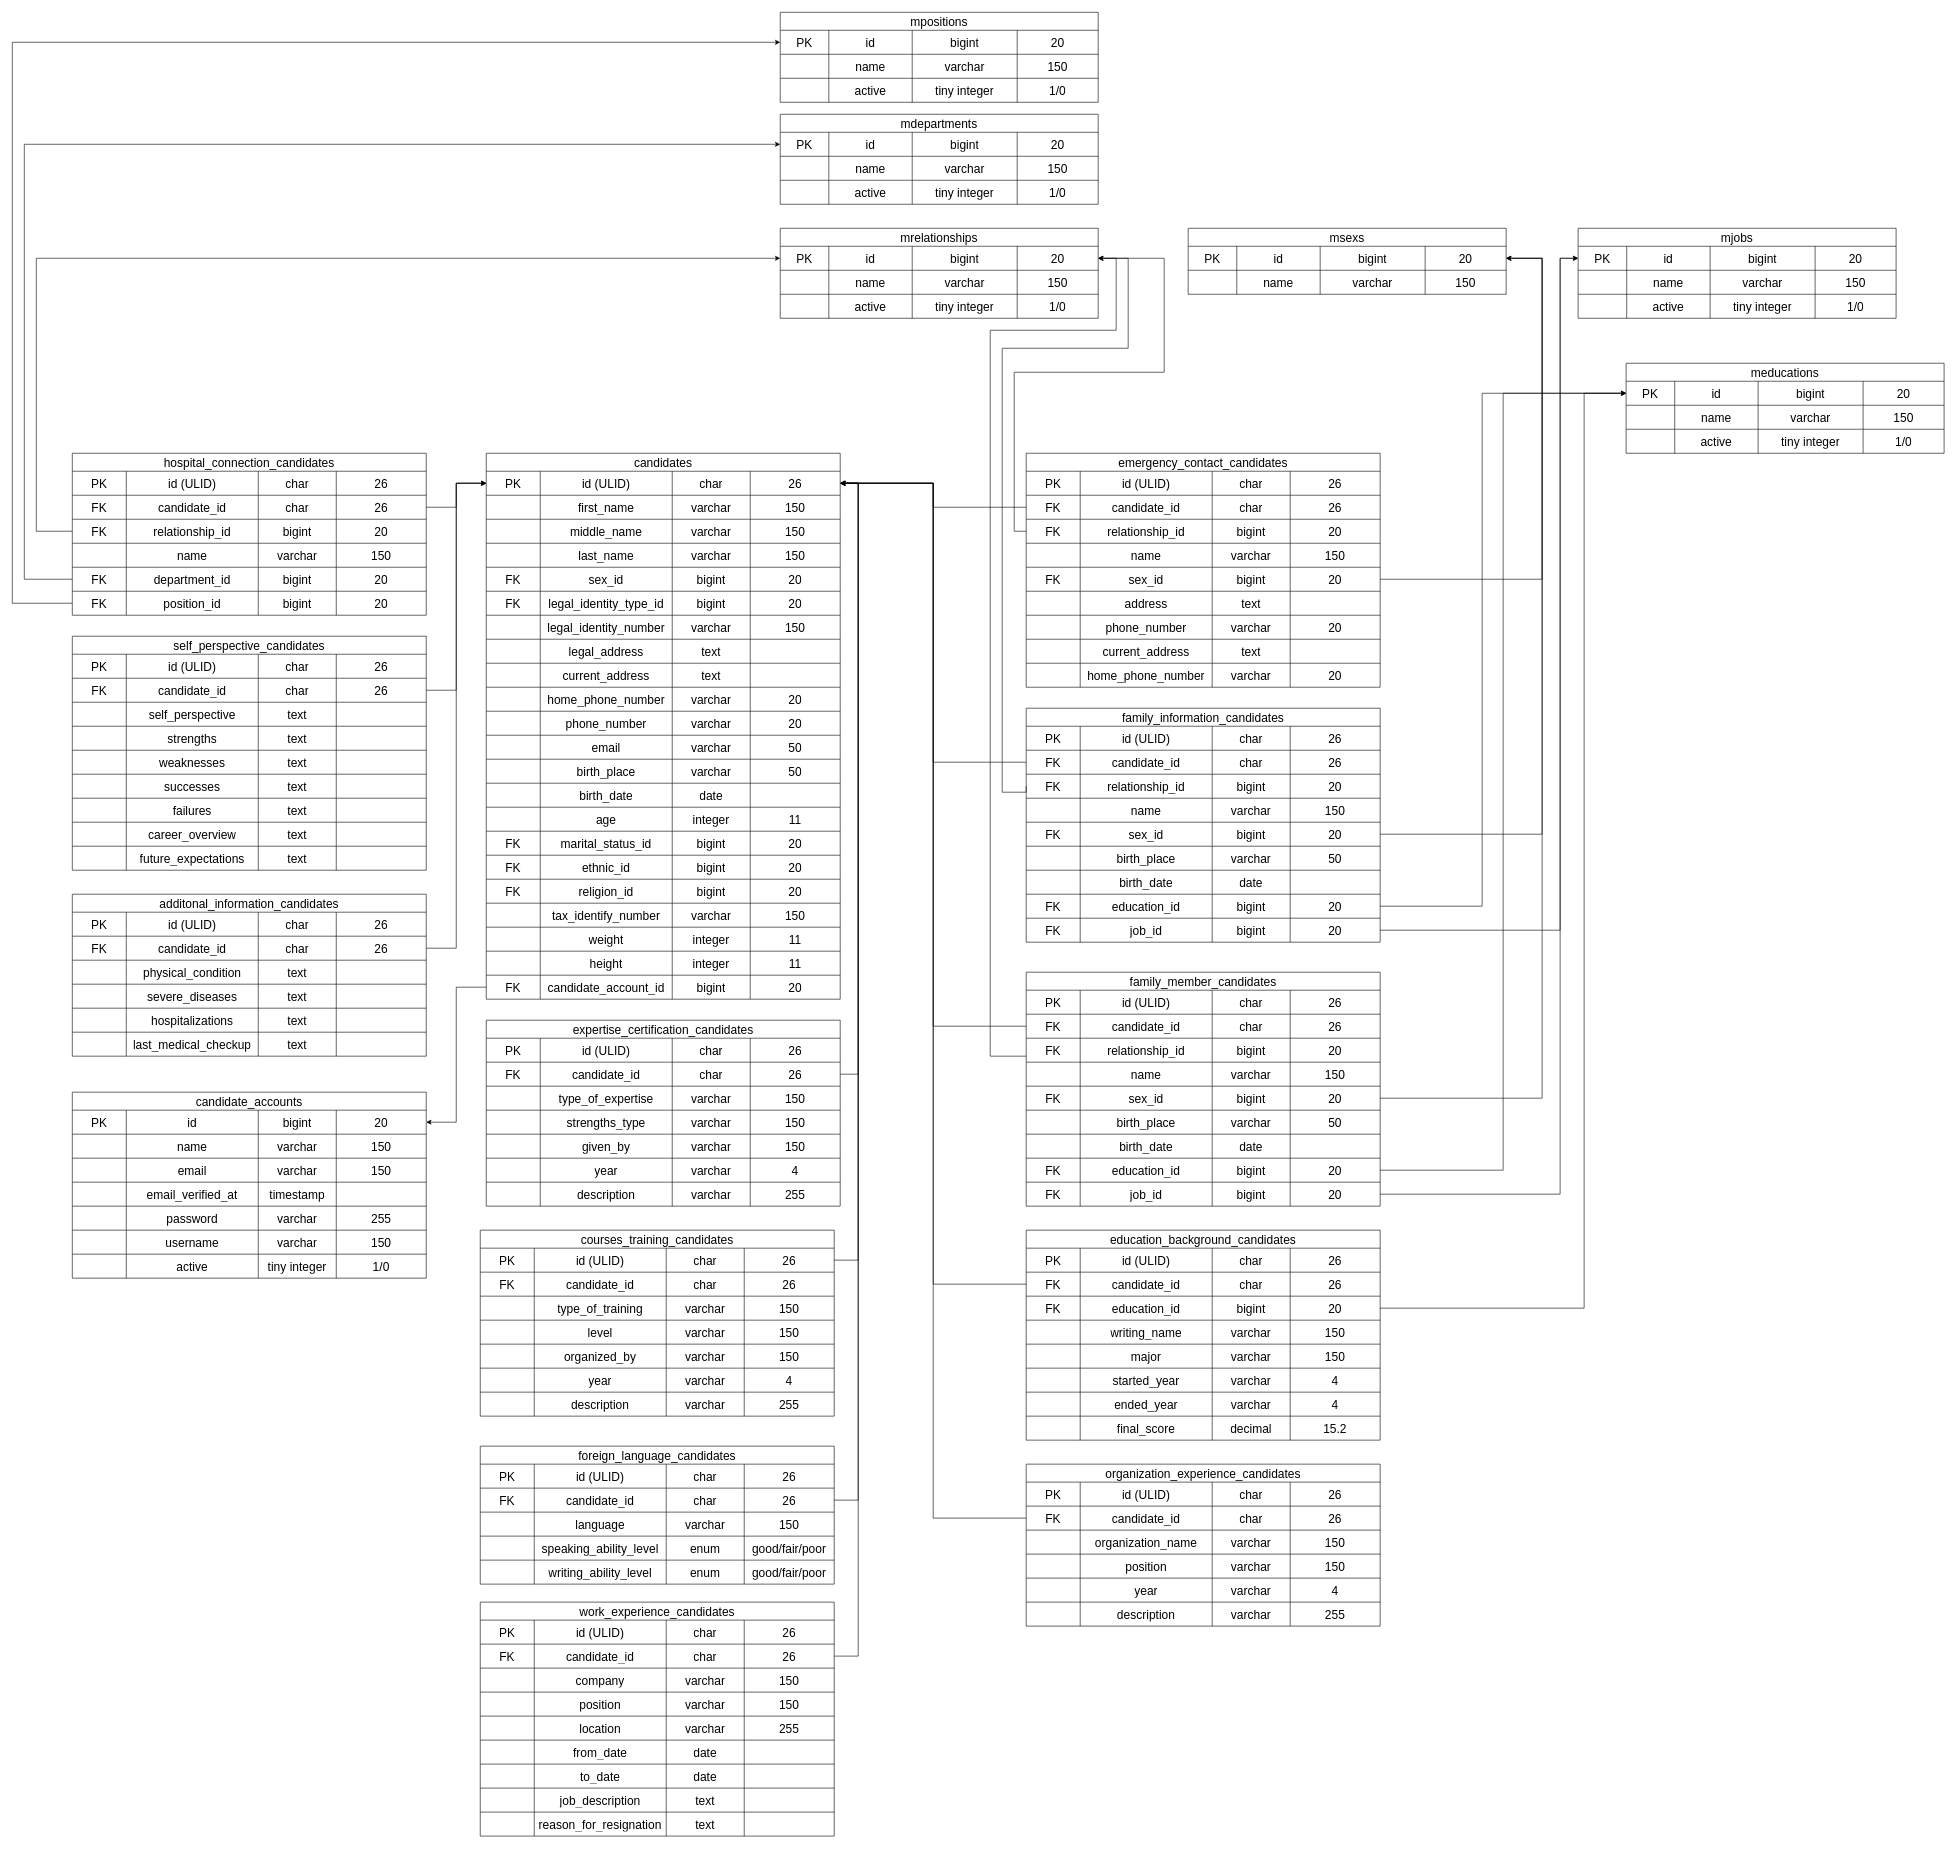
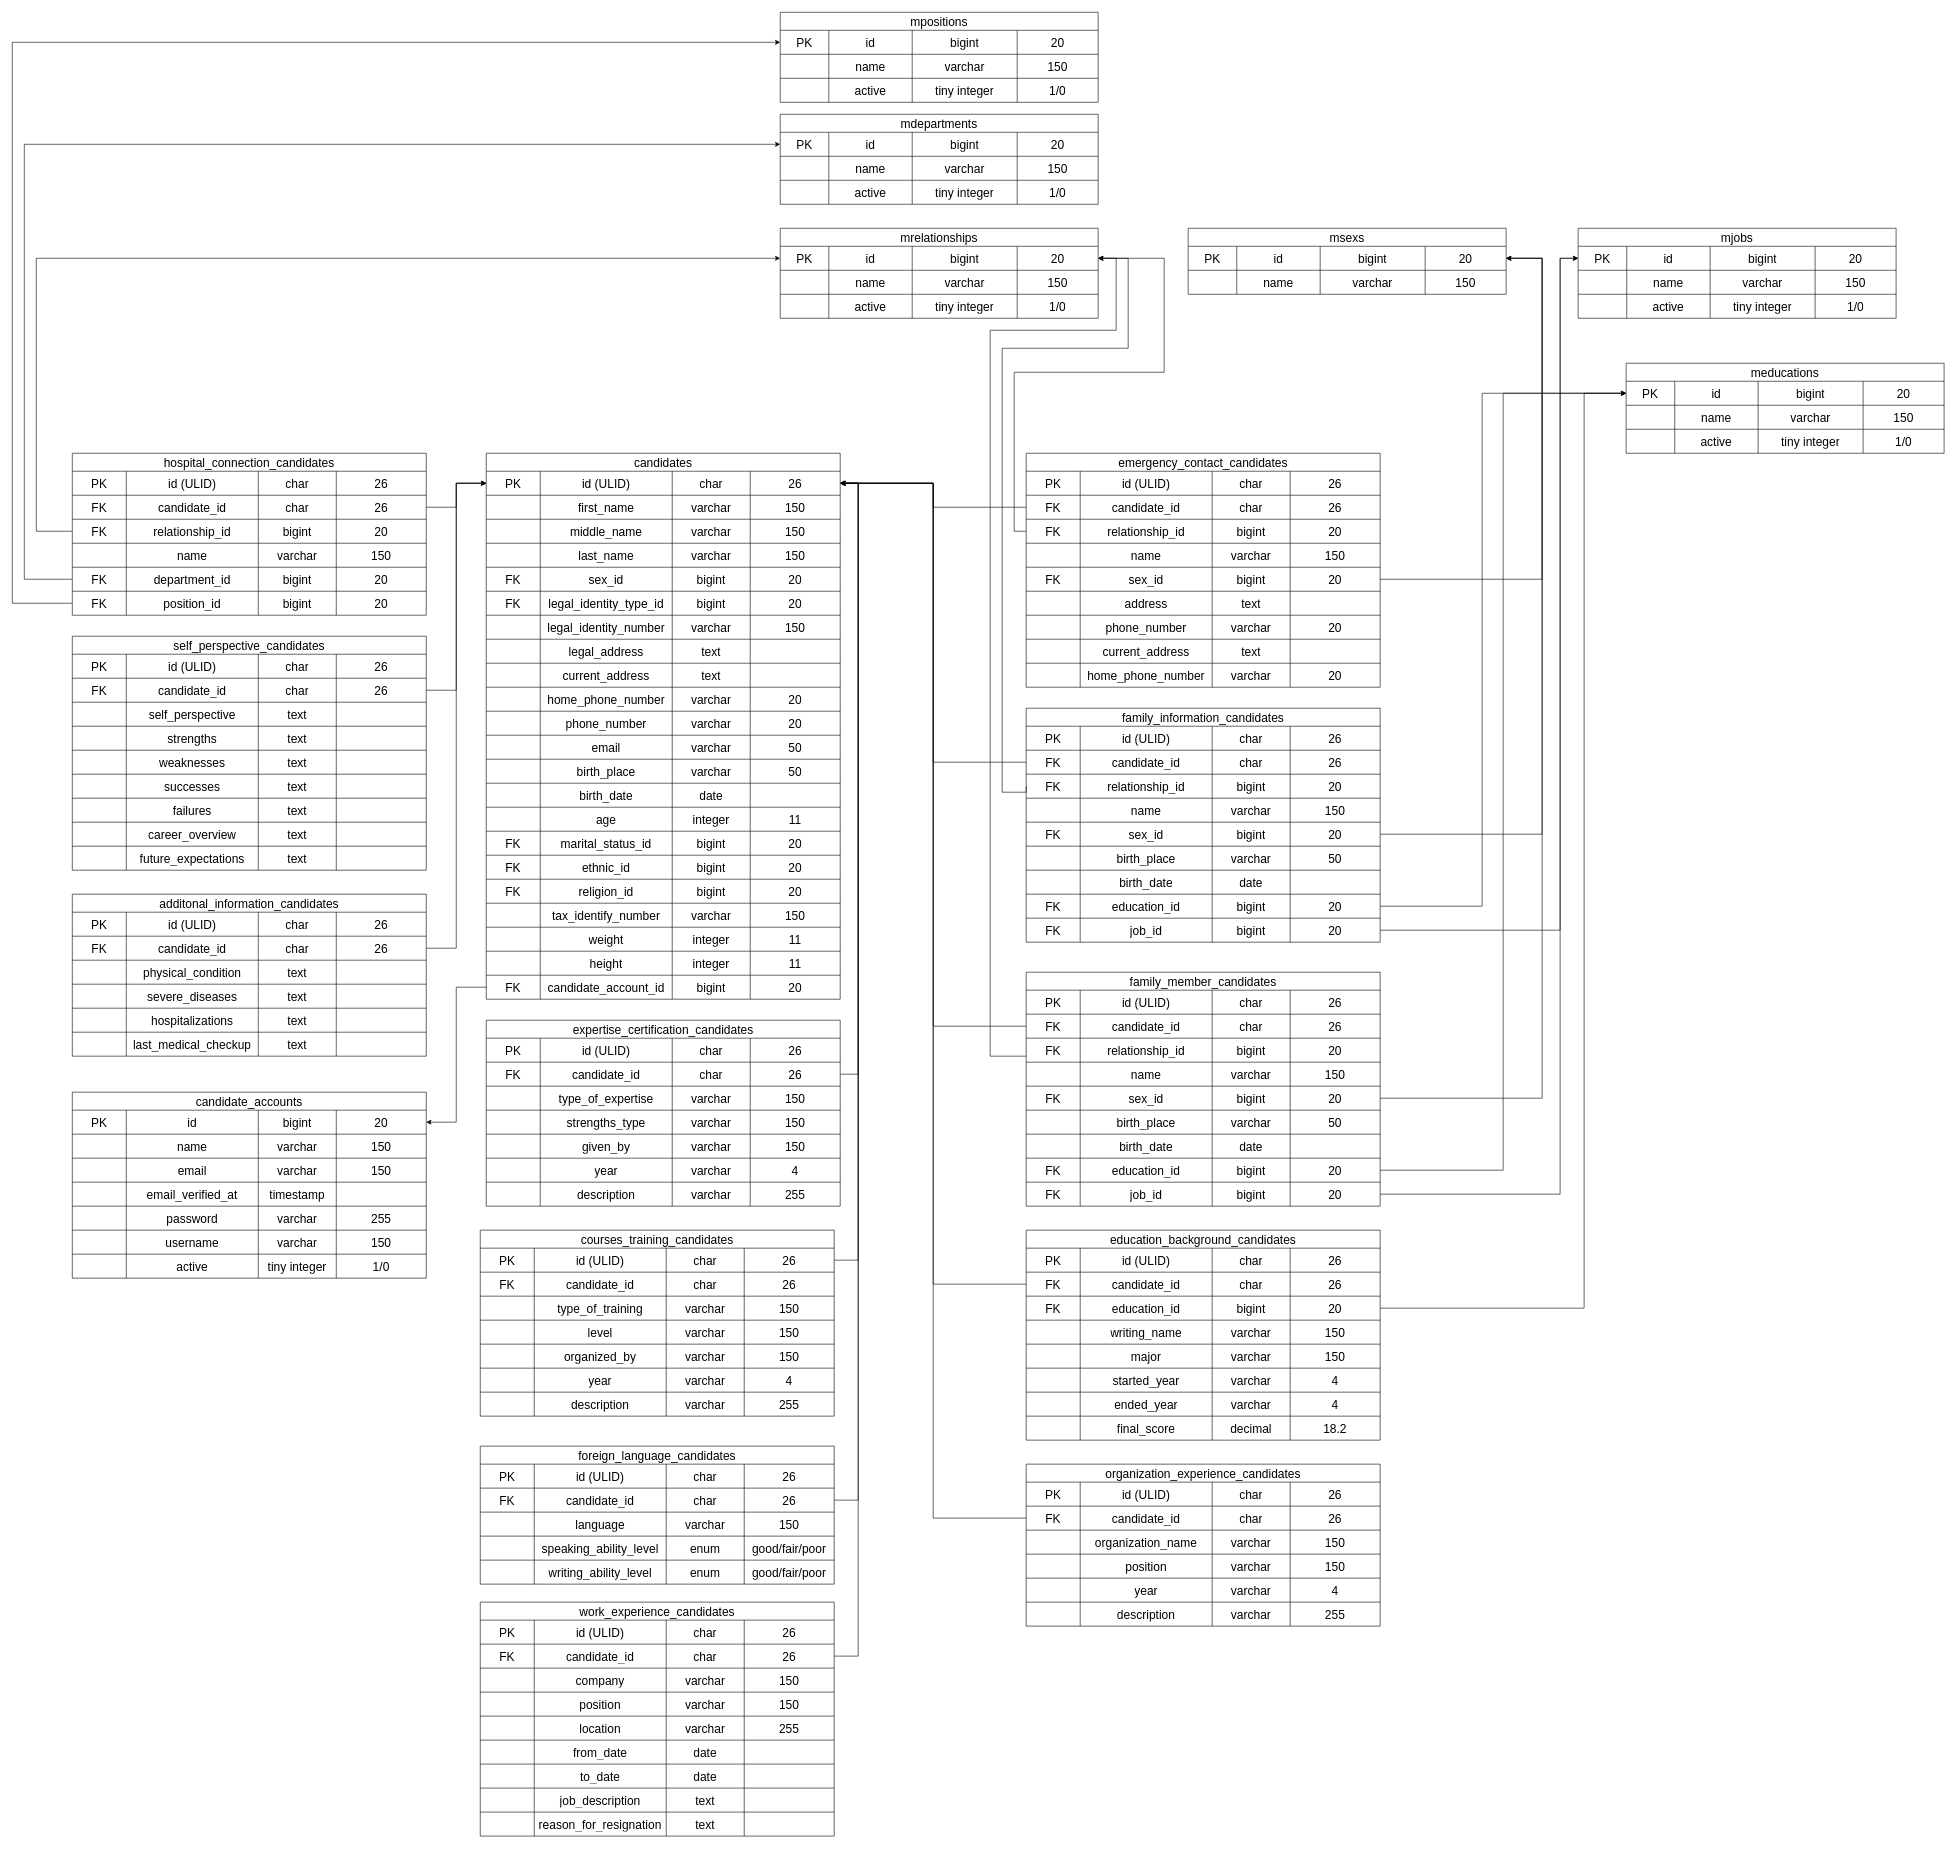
(1335, 1428) -> (1335, 1428)
